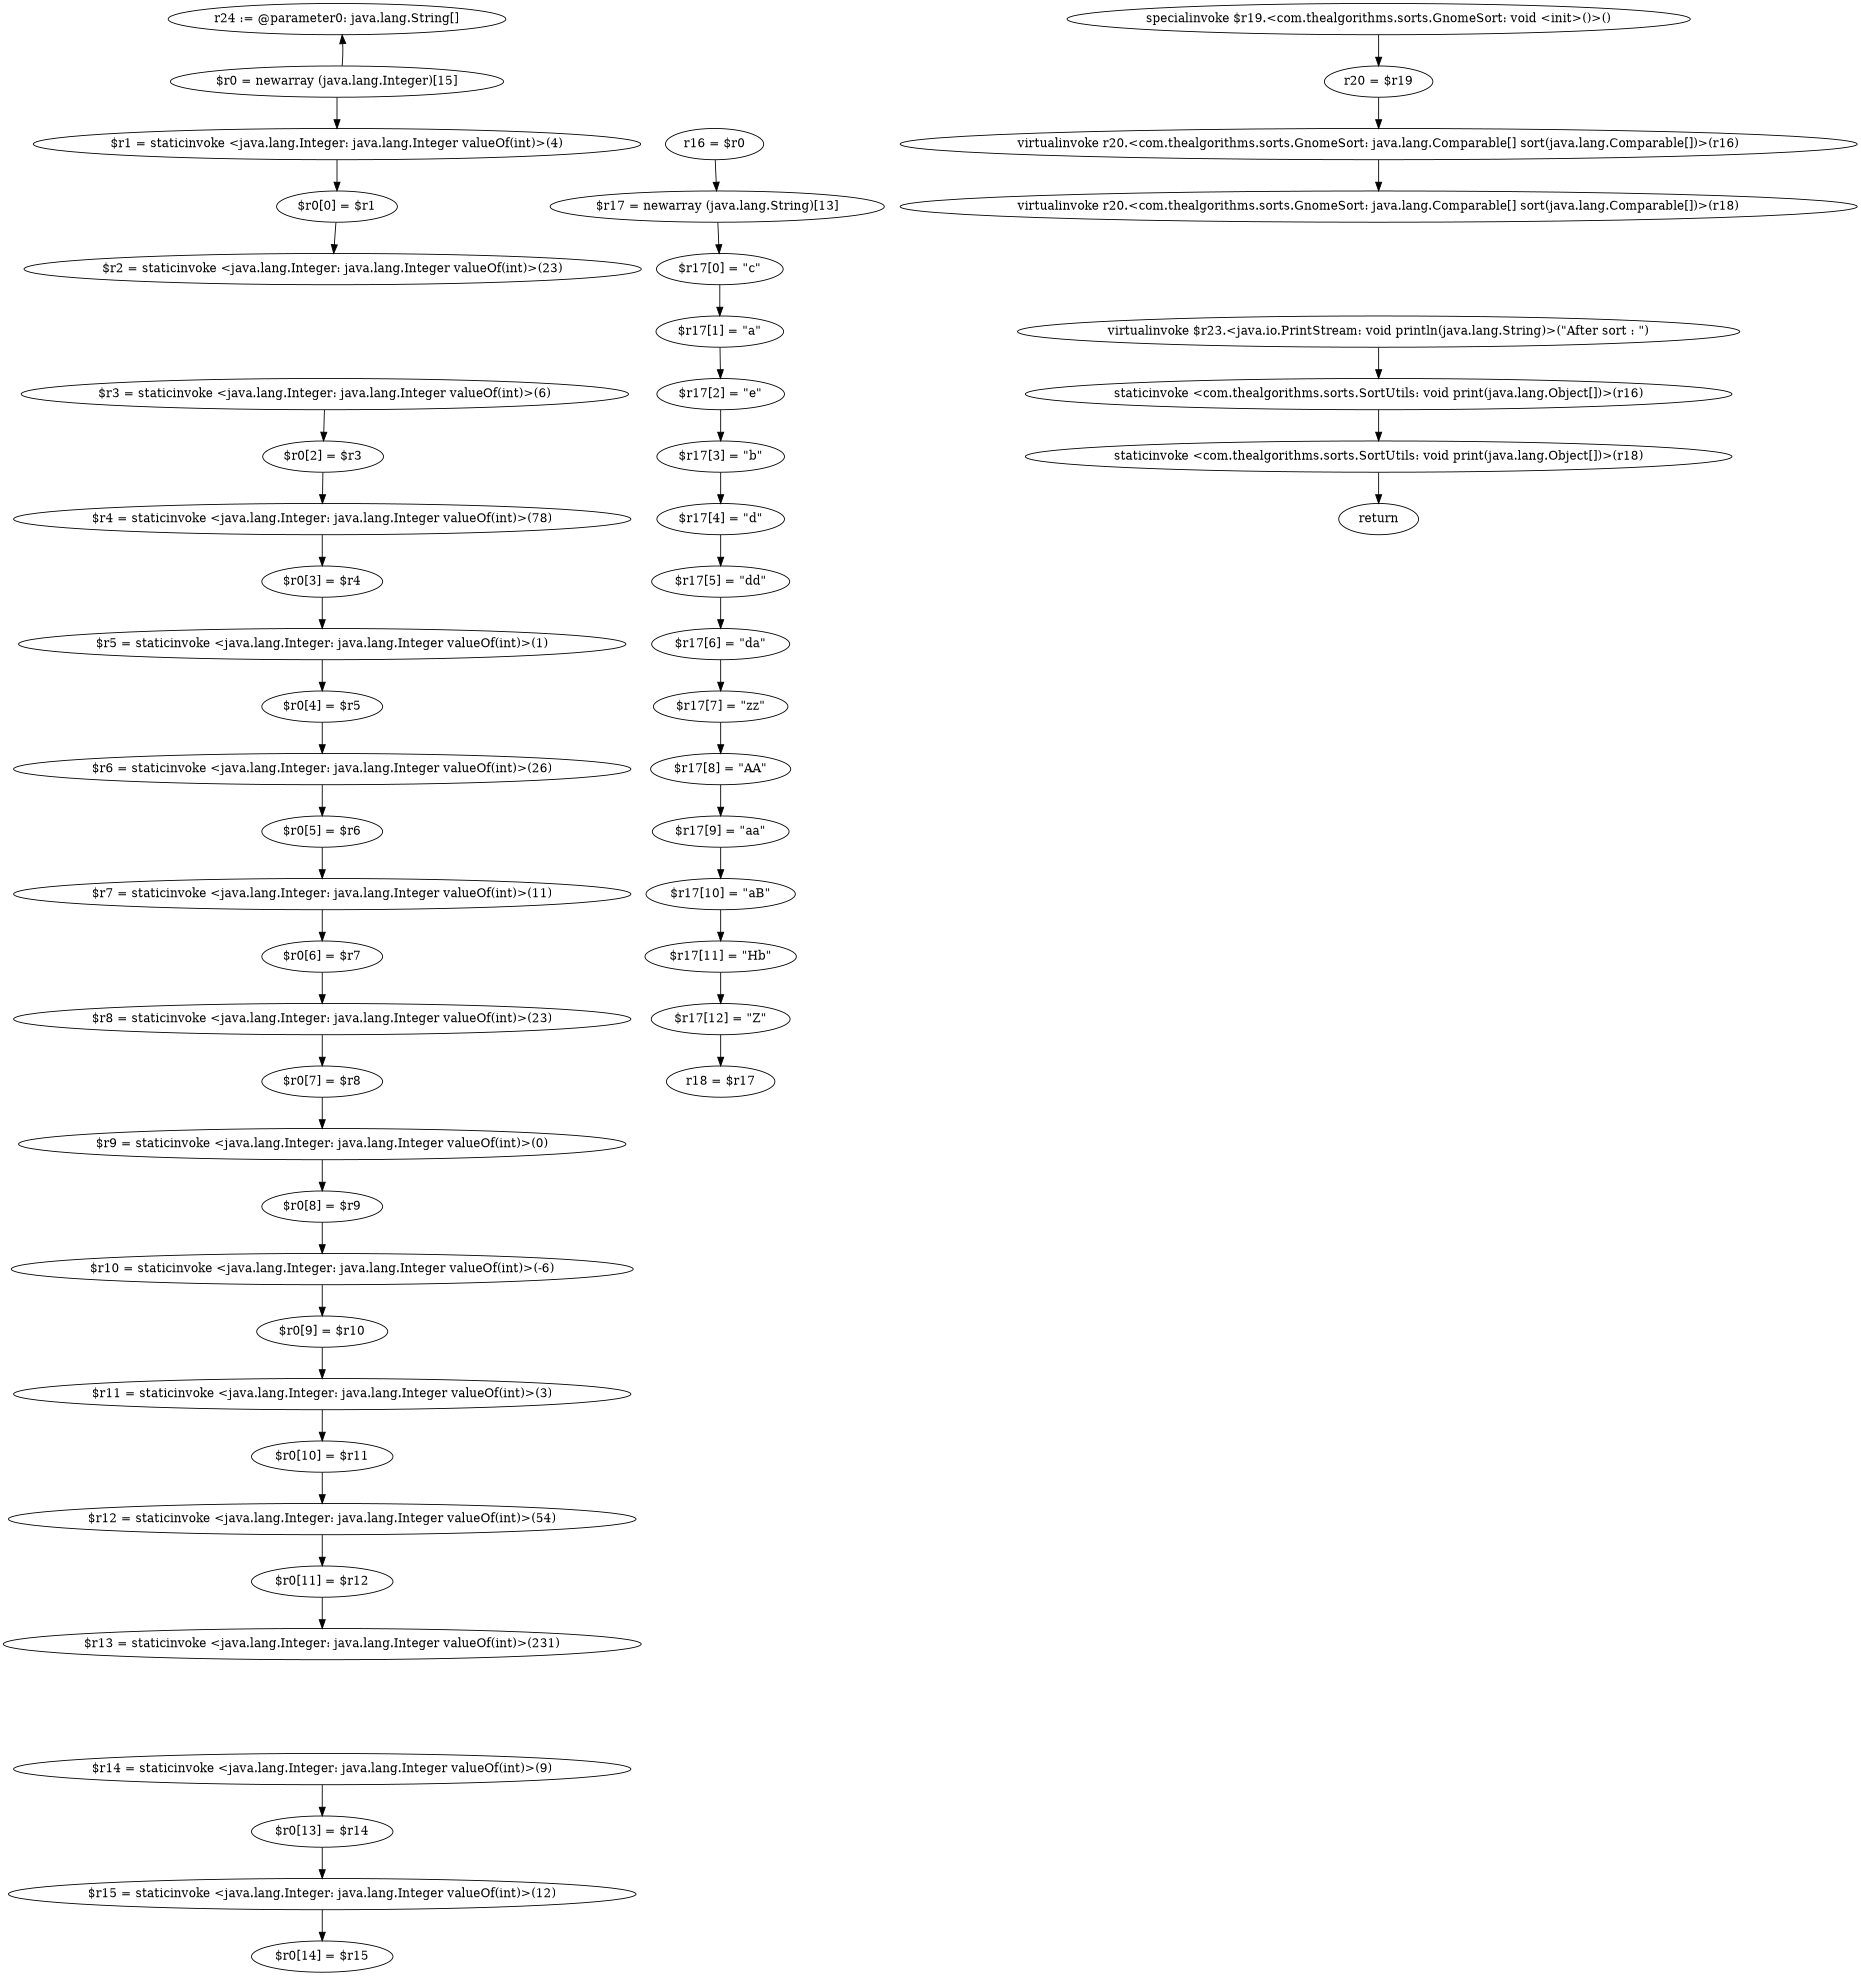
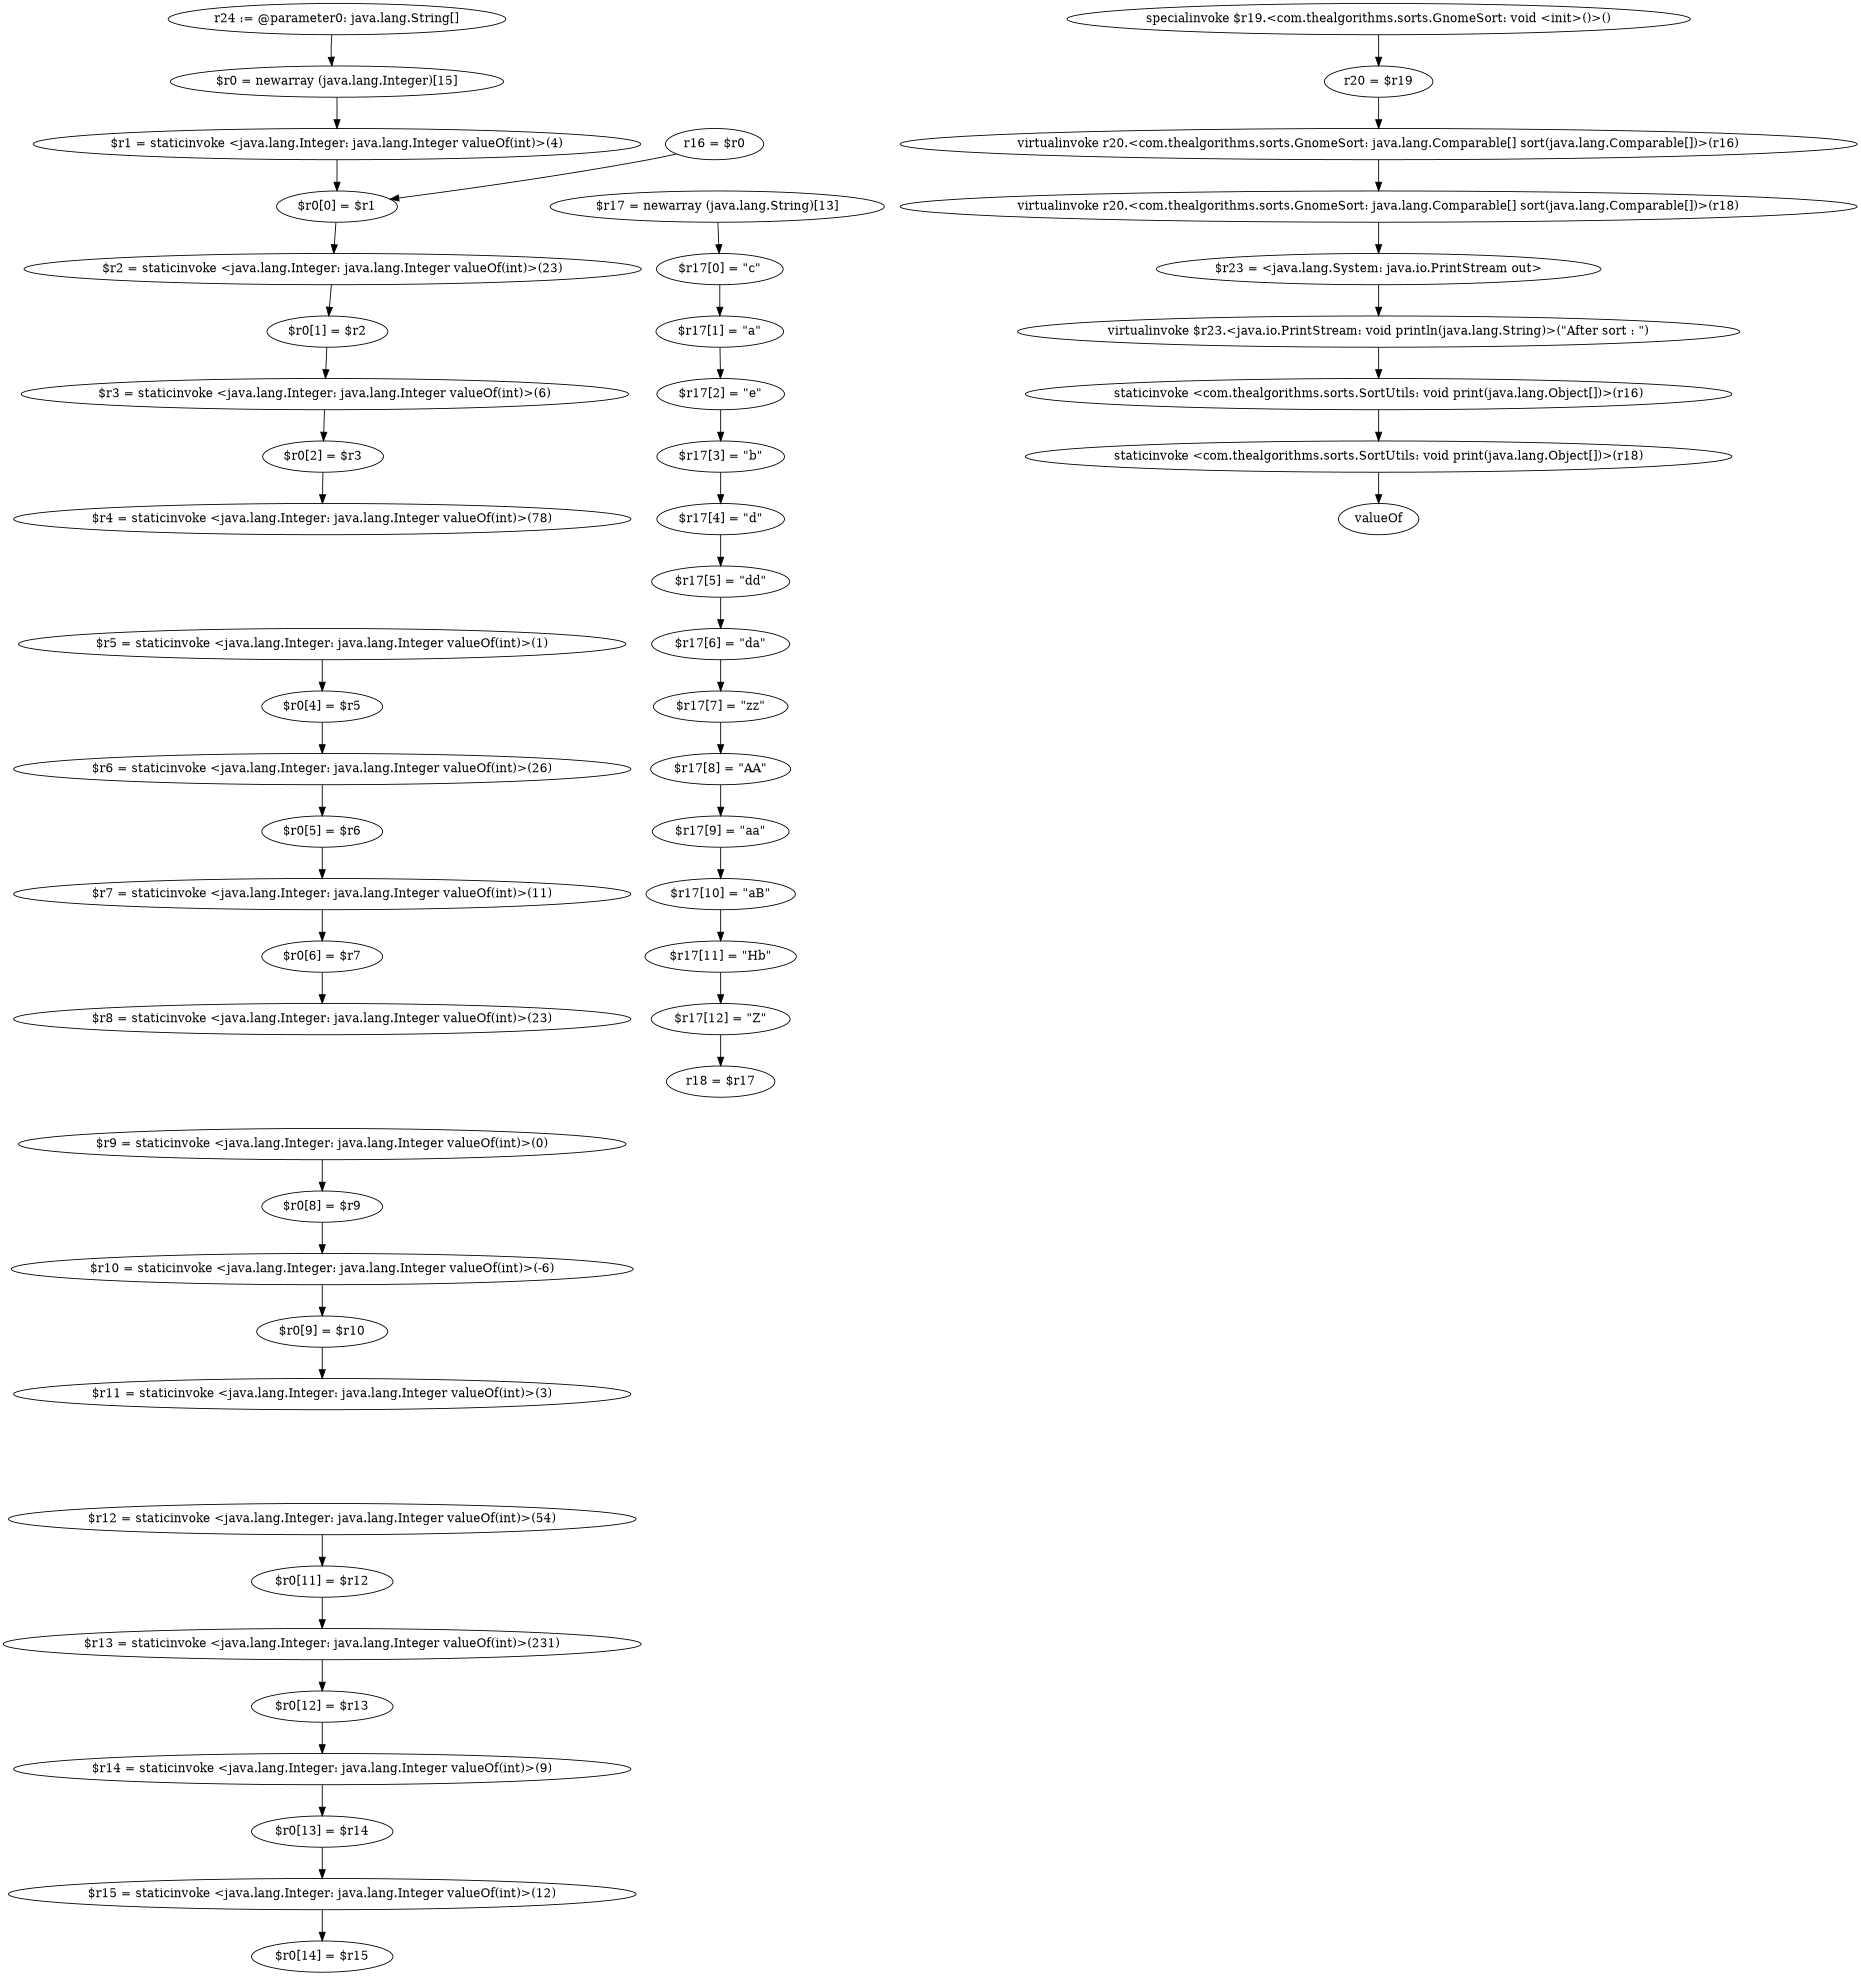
(343, 55) -> (331, 46)
(716, 171) -> (538, 178)
none -> (1379, 269)
none -> (327, 332)
(1379, 519) -> (1379, 519)
(322, 582) -> none
(322, 1082) -> none
(322, 1457) -> none
none -> (322, 1707)
